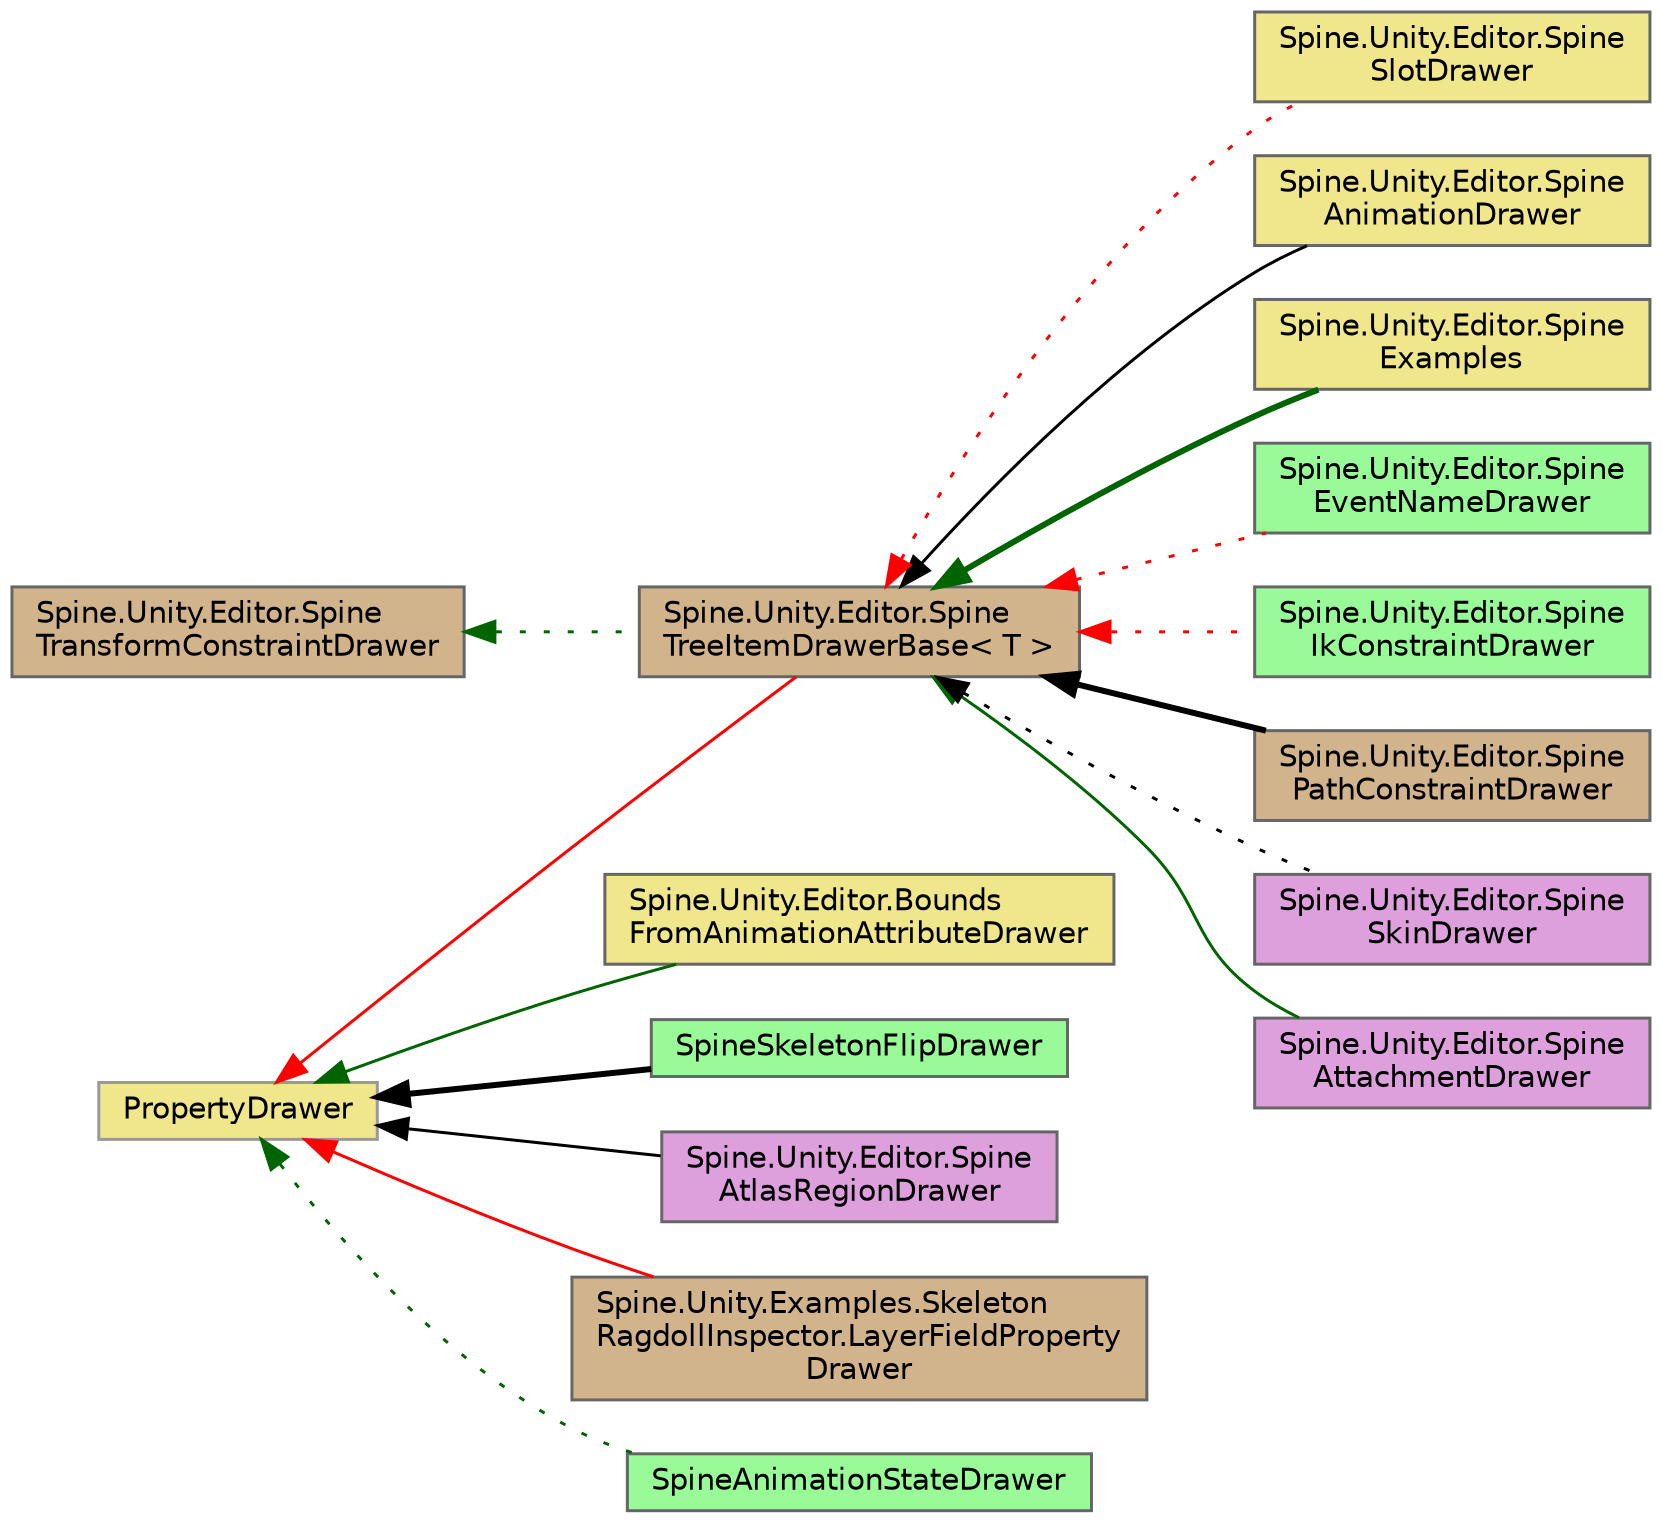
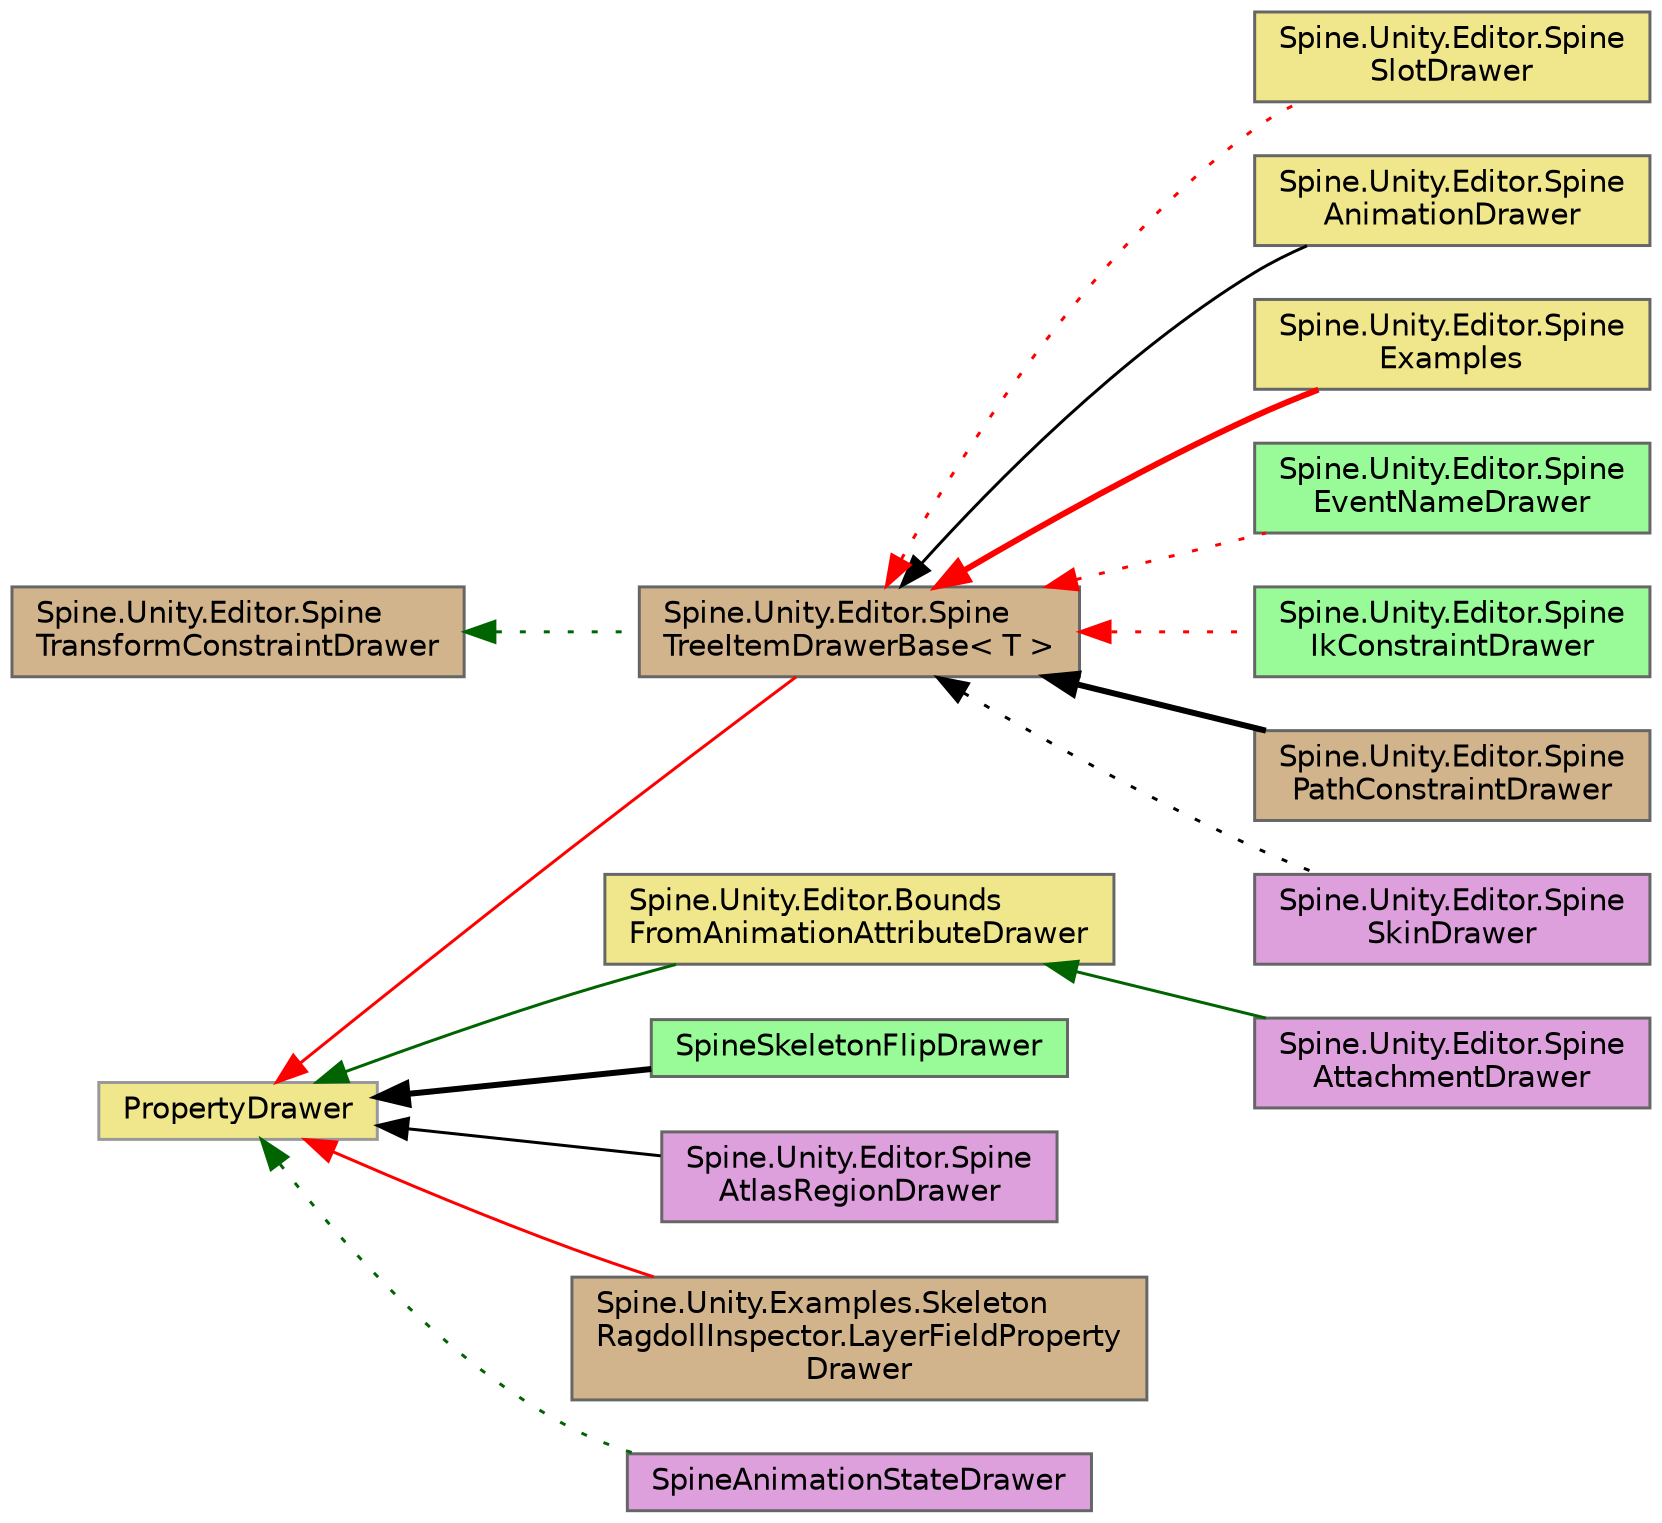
(1138, 474) -> (1138, 474)
(1143, 844) -> (1171, 995)
(859, 1482) -> (859, 1482)
